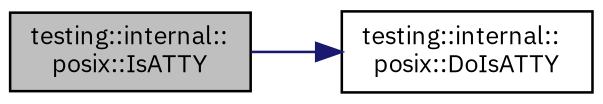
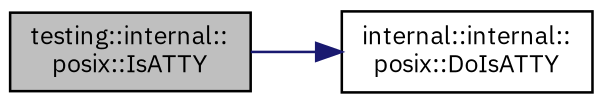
(467, 52) -> (467, 52)
